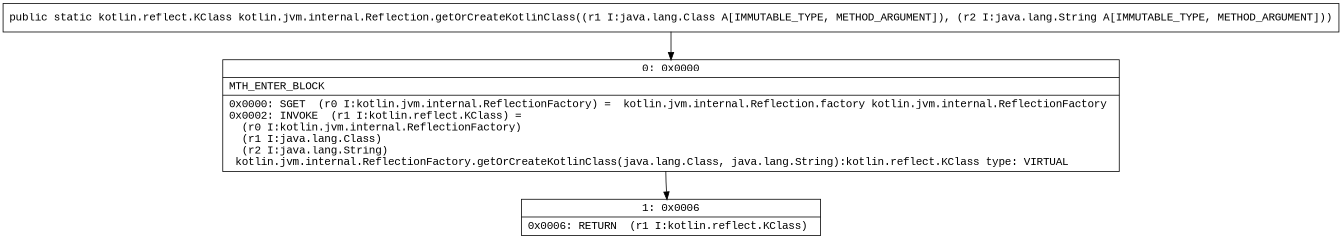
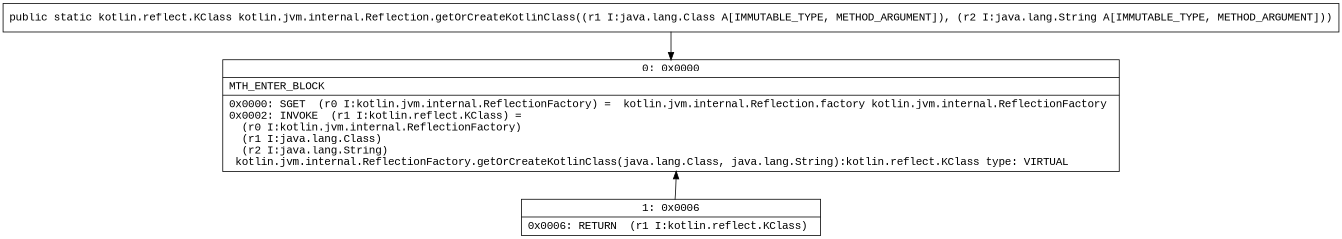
(666, 181) -> (676, 189)
